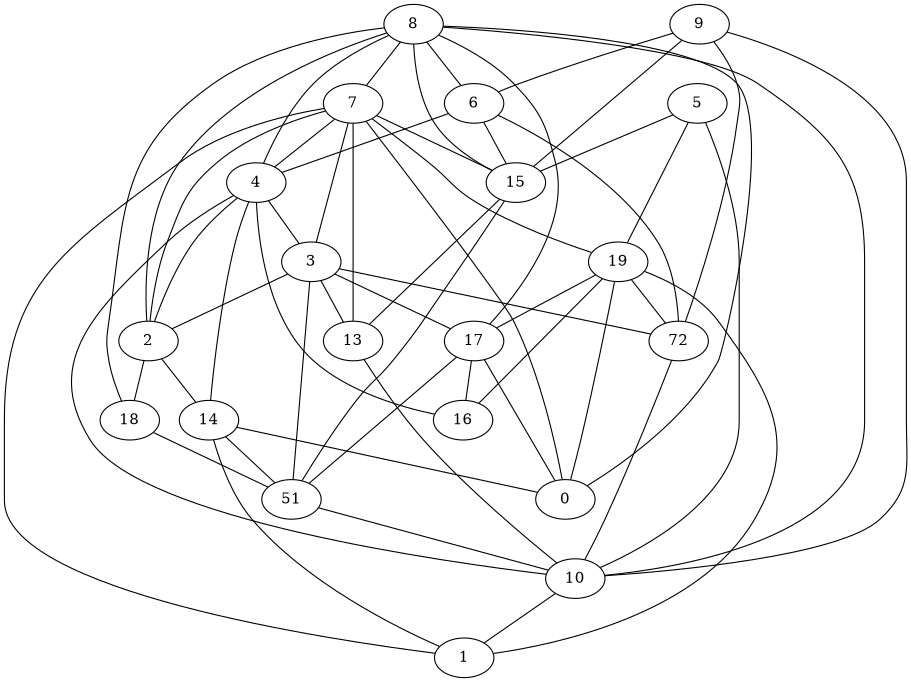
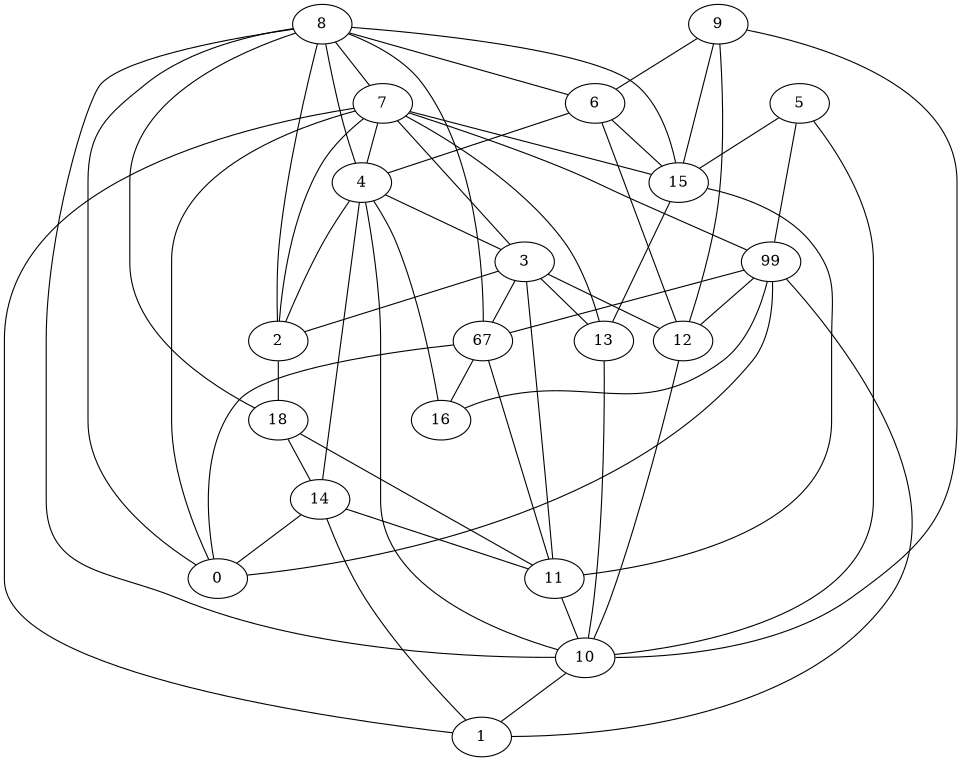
(618, 262) -> (771, 262)
(474, 341) -> (483, 341)
(679, 341) -> (683, 341)
(179, 381) -> (299, 460)
(292, 499) -> (554, 579)
